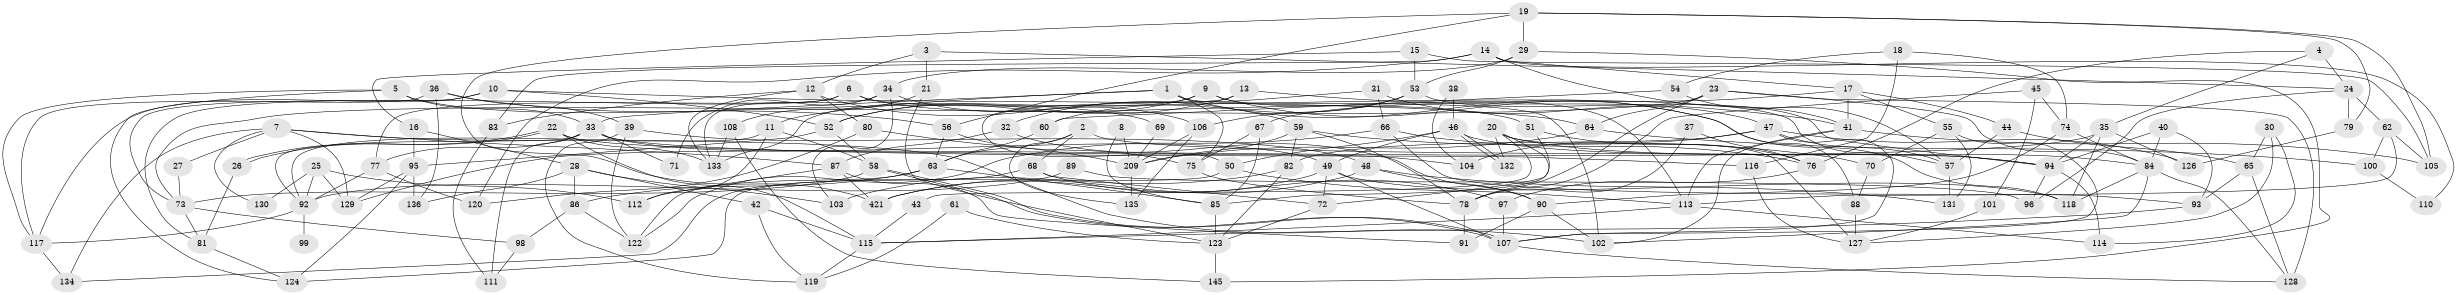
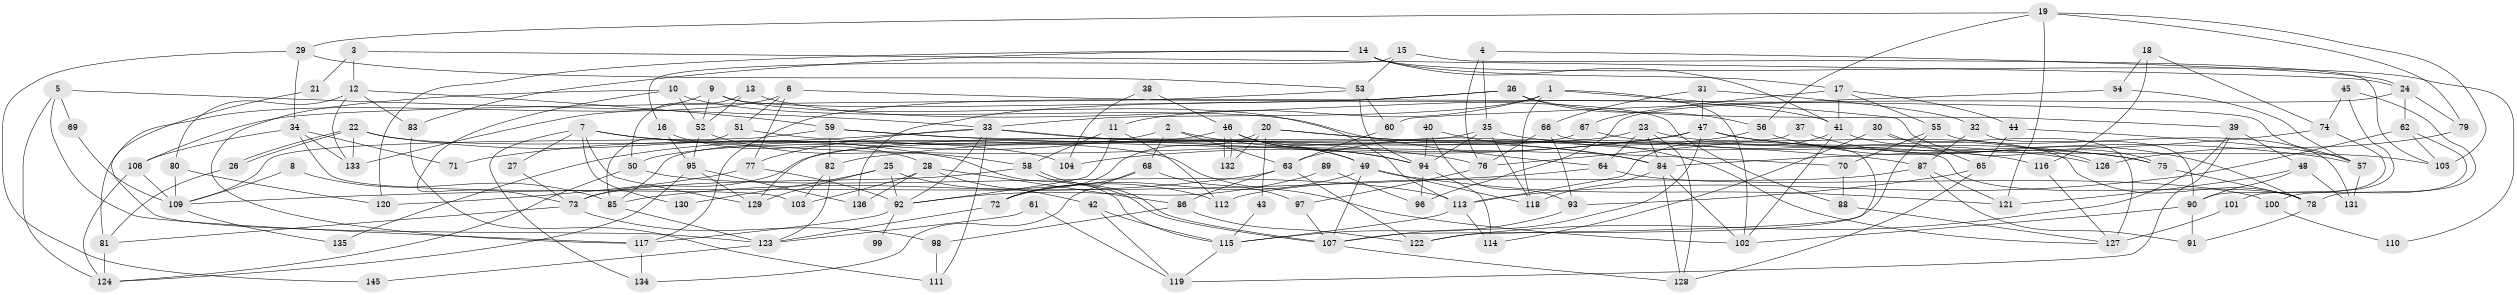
(730, 128) -> none
(1164, 166) -> (91, 221)
(1131, 167) -> (176, 205)
(877, 205) -> (2006, 205)
